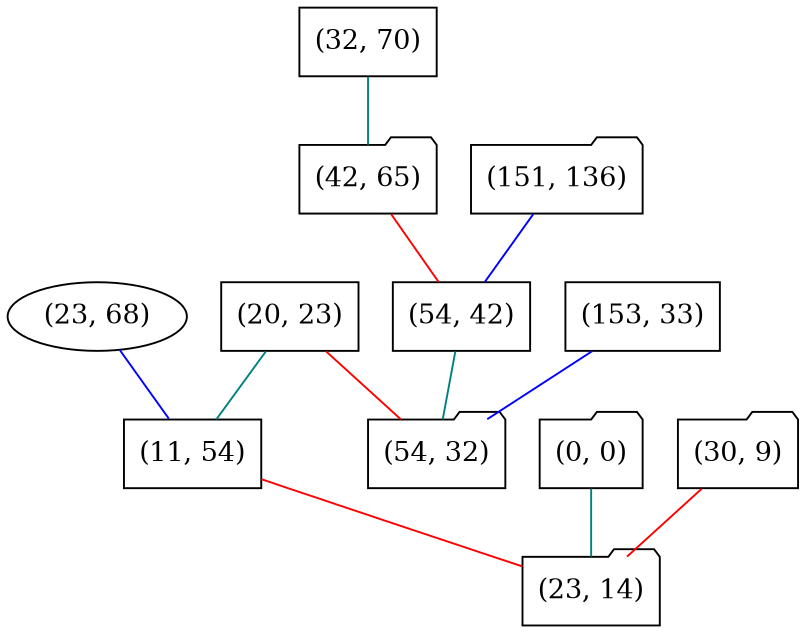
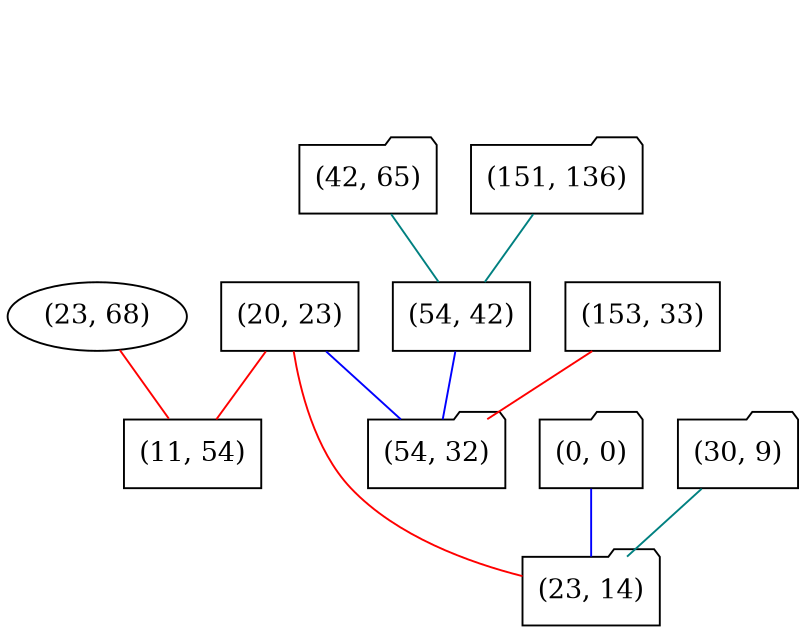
(368, 42) -> none
(415, 248) -> (415, 248)
(509, 248) -> (509, 248)
(144, 384) -> (144, 384)
(241, 385) -> (241, 385)
(363, 385) -> (363, 385)
(449, 385) -> (449, 385)
(540, 385) -> (540, 385)
(392, 523) -> (367, 503)
(591, 523) -> (591, 523)
(664, 523) -> (664, 523)
